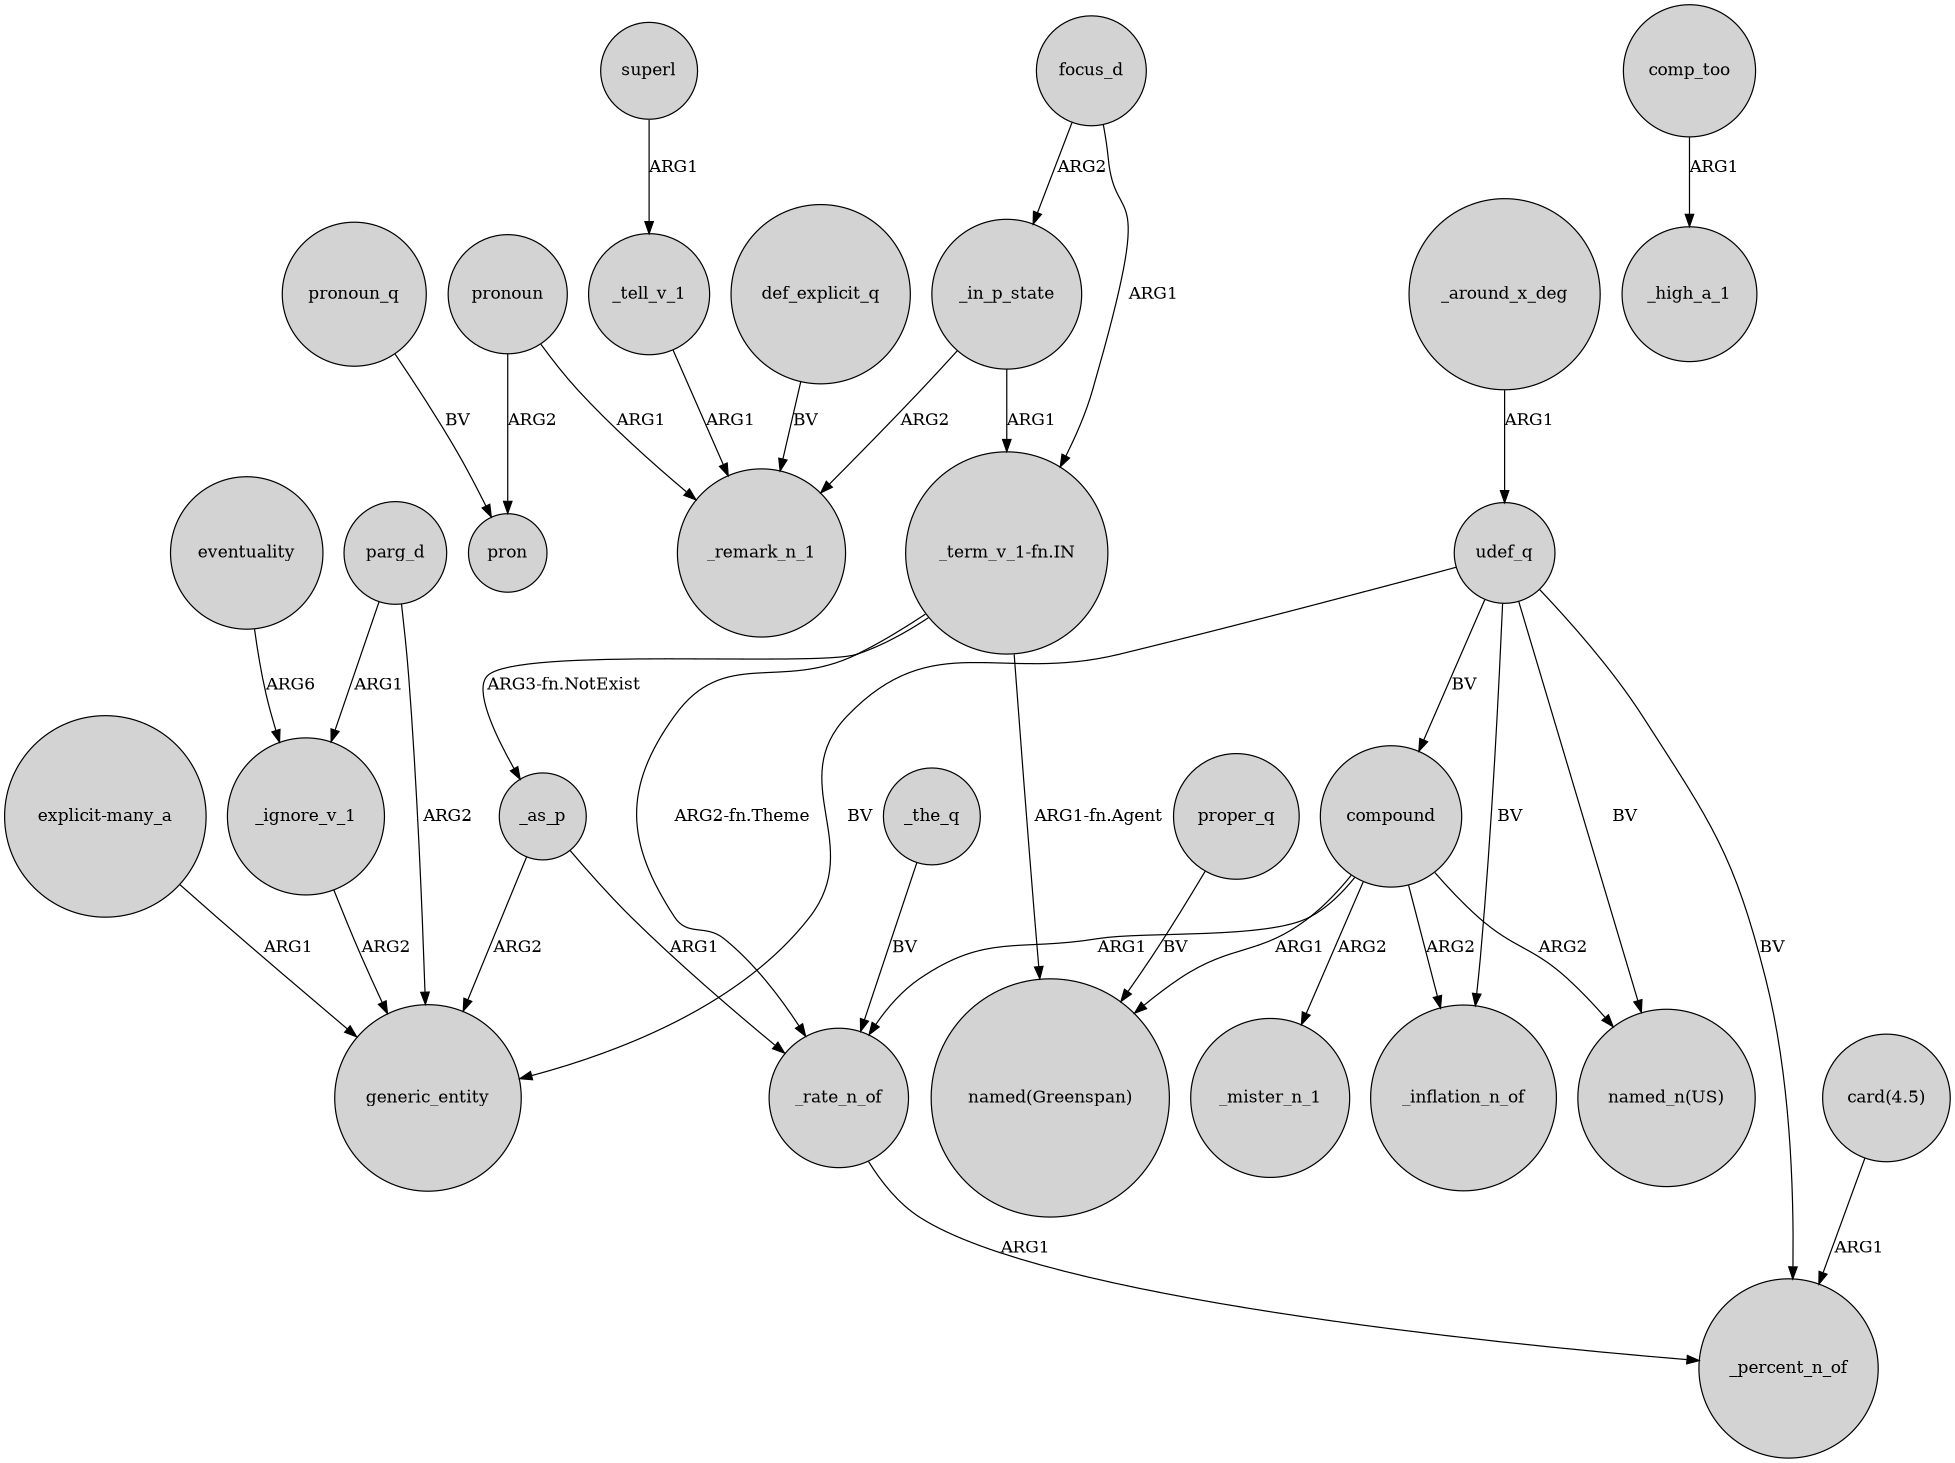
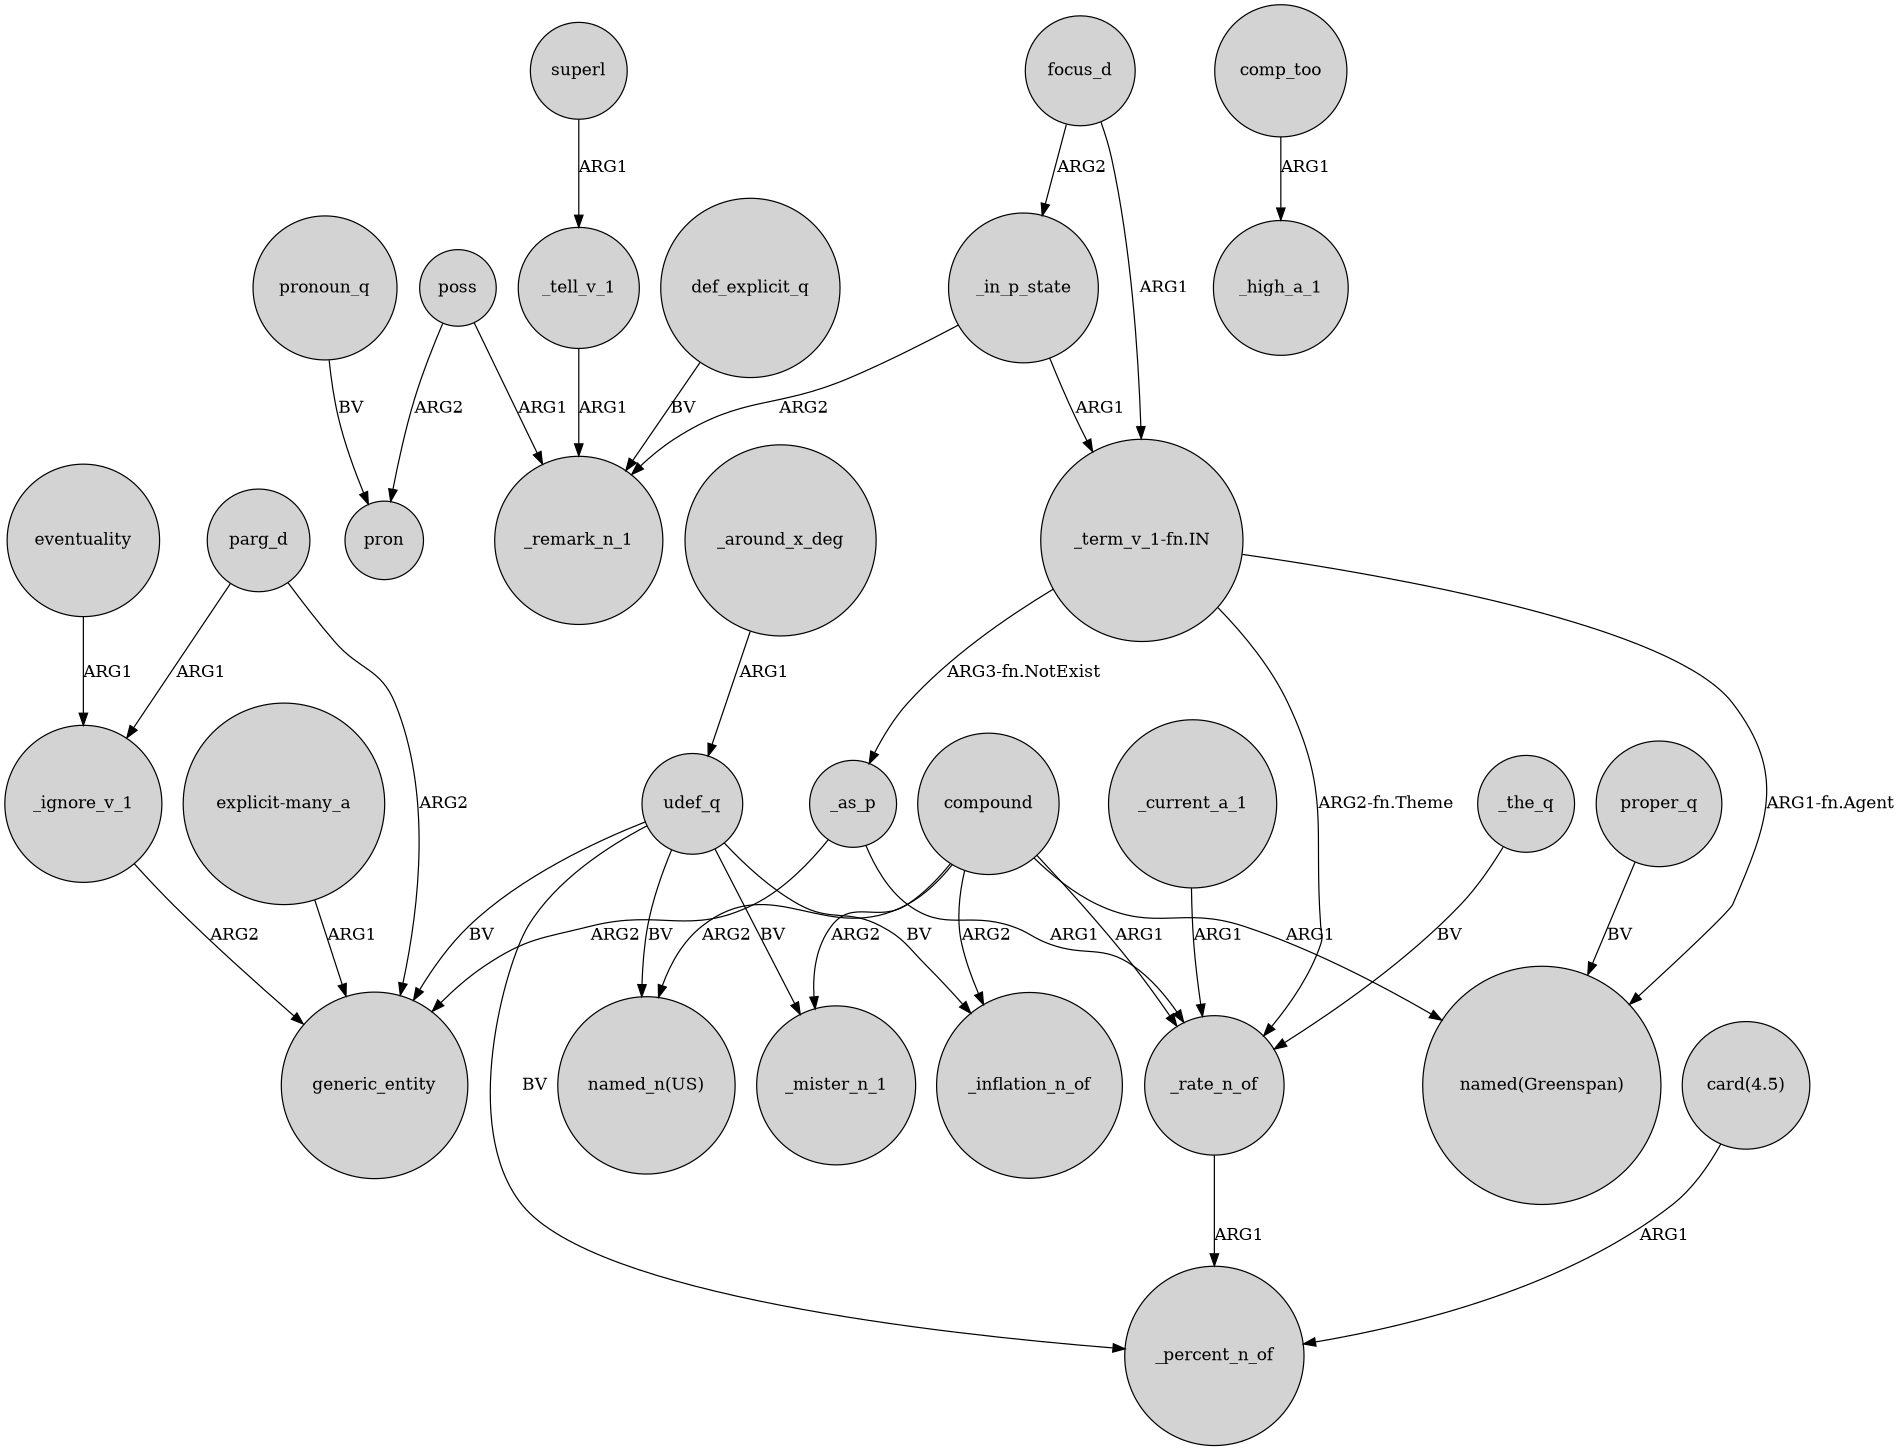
(508, 294) -> (458, 288)
(1454, 670) -> (755, 926)
(291, 685) -> (108, 672)
none -> (1193, 804)
